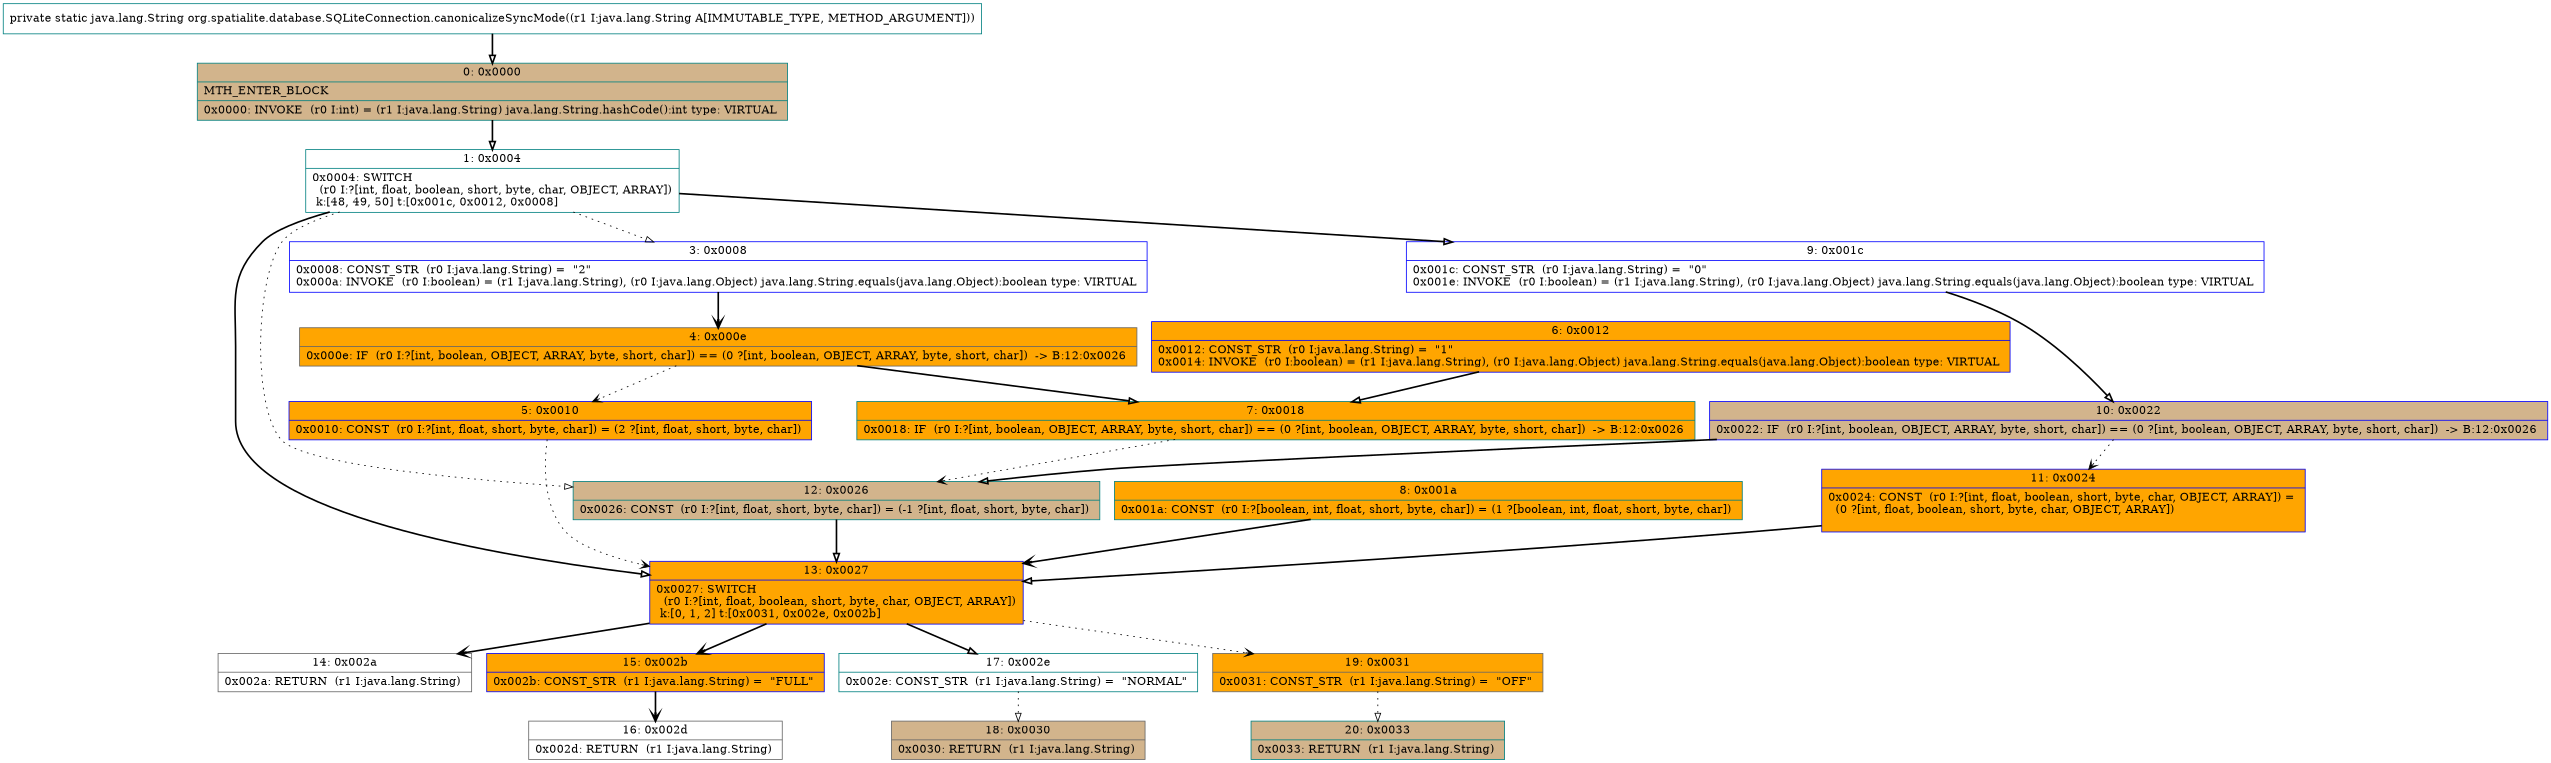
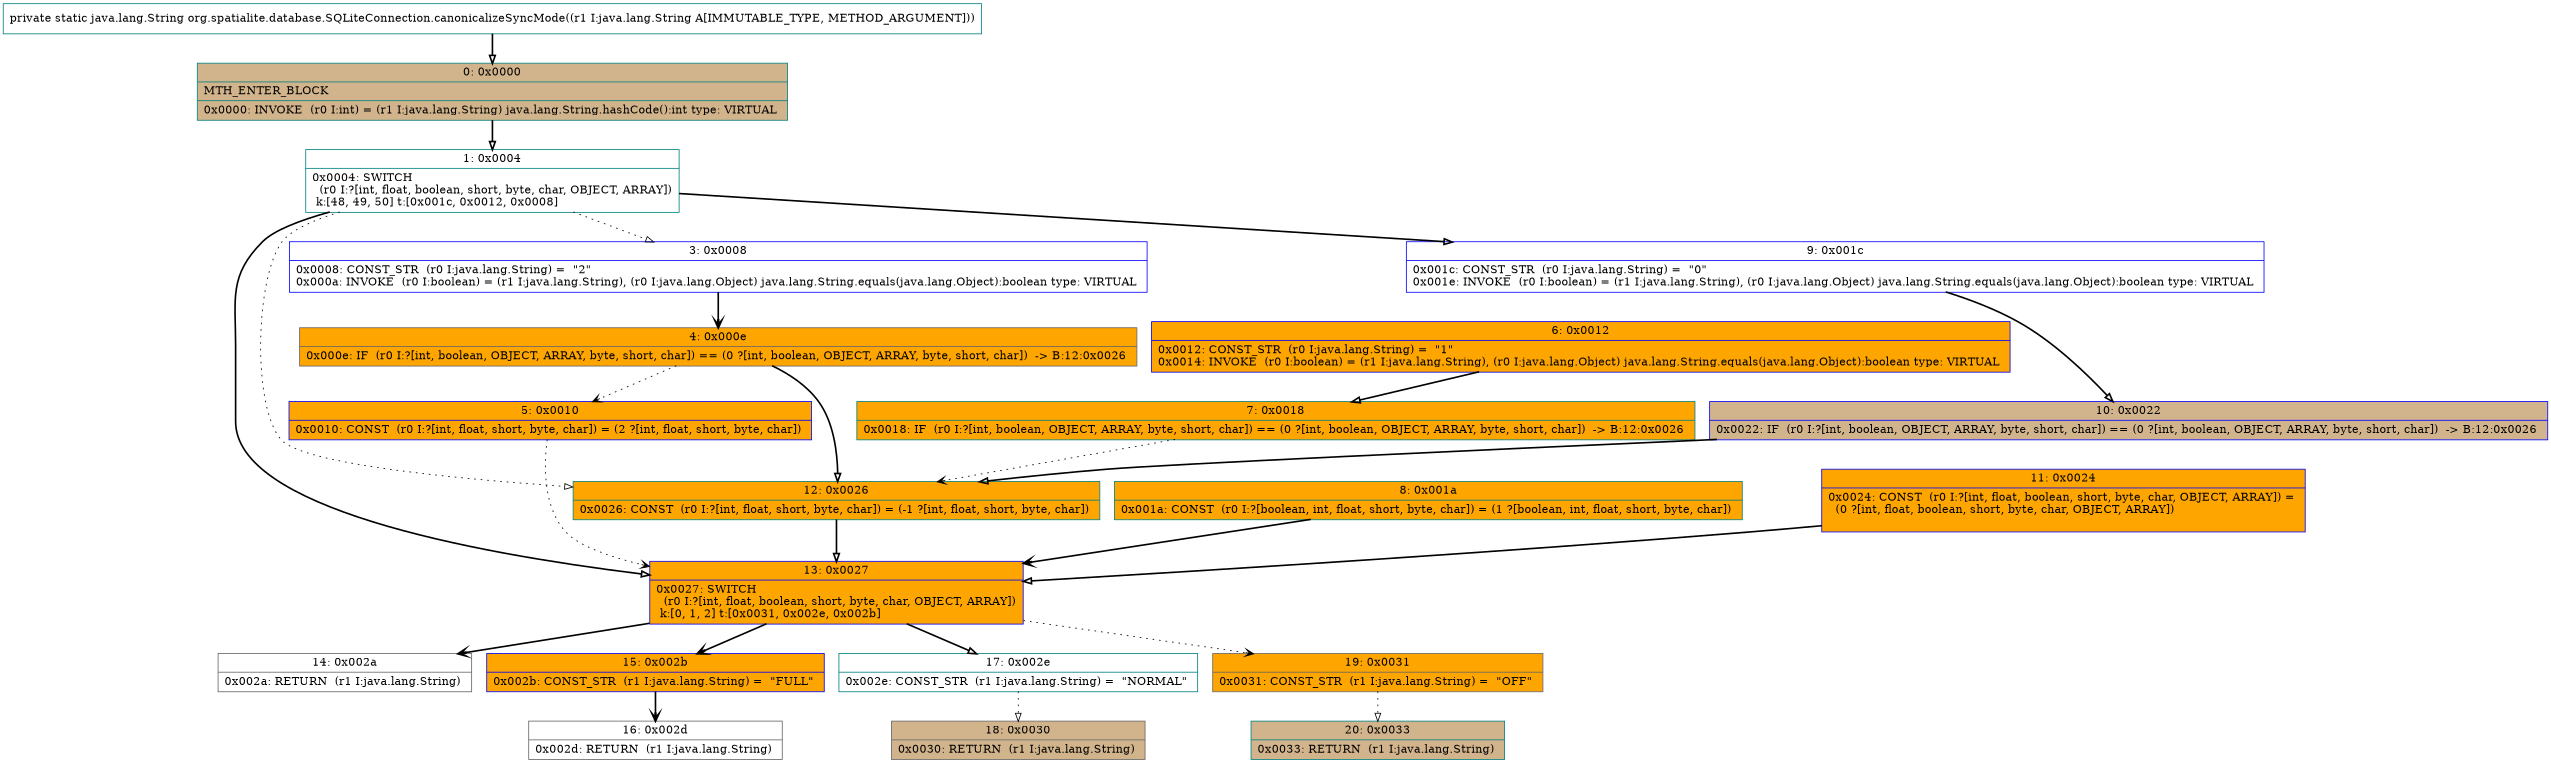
(993, 383) -> (823, 408)
(2104, 451) -> none
(836, 501) -> (836, 501)
